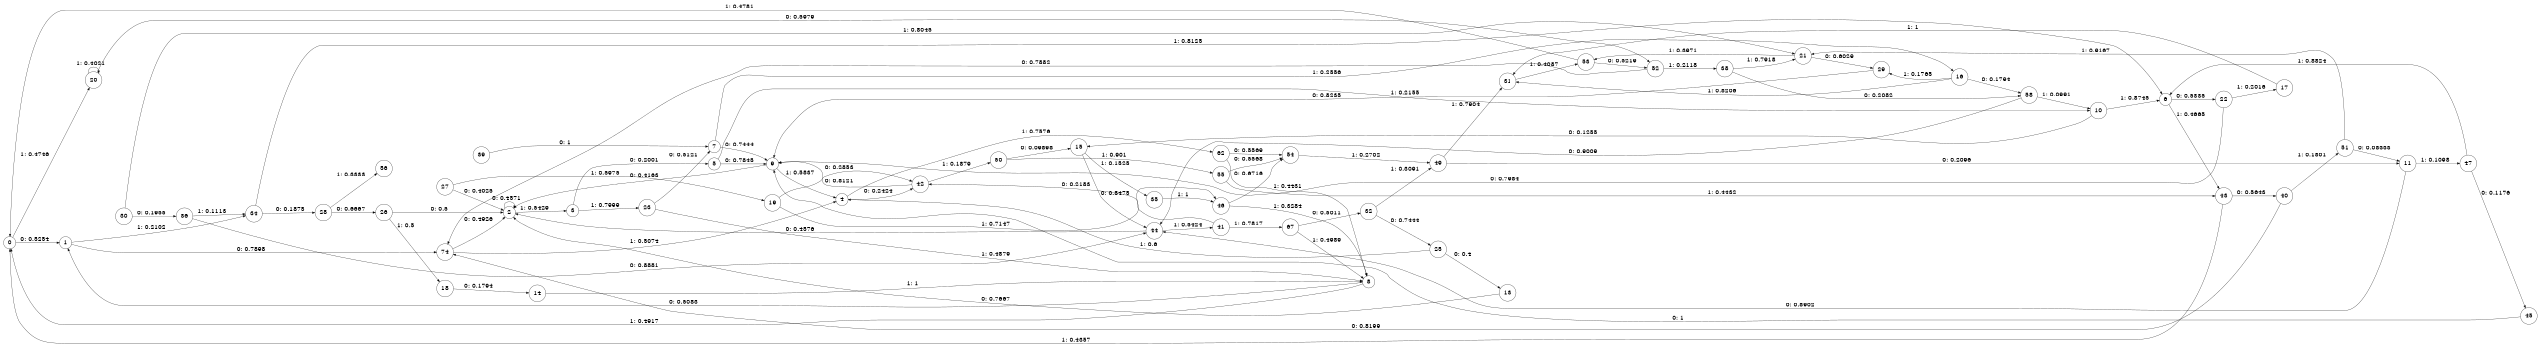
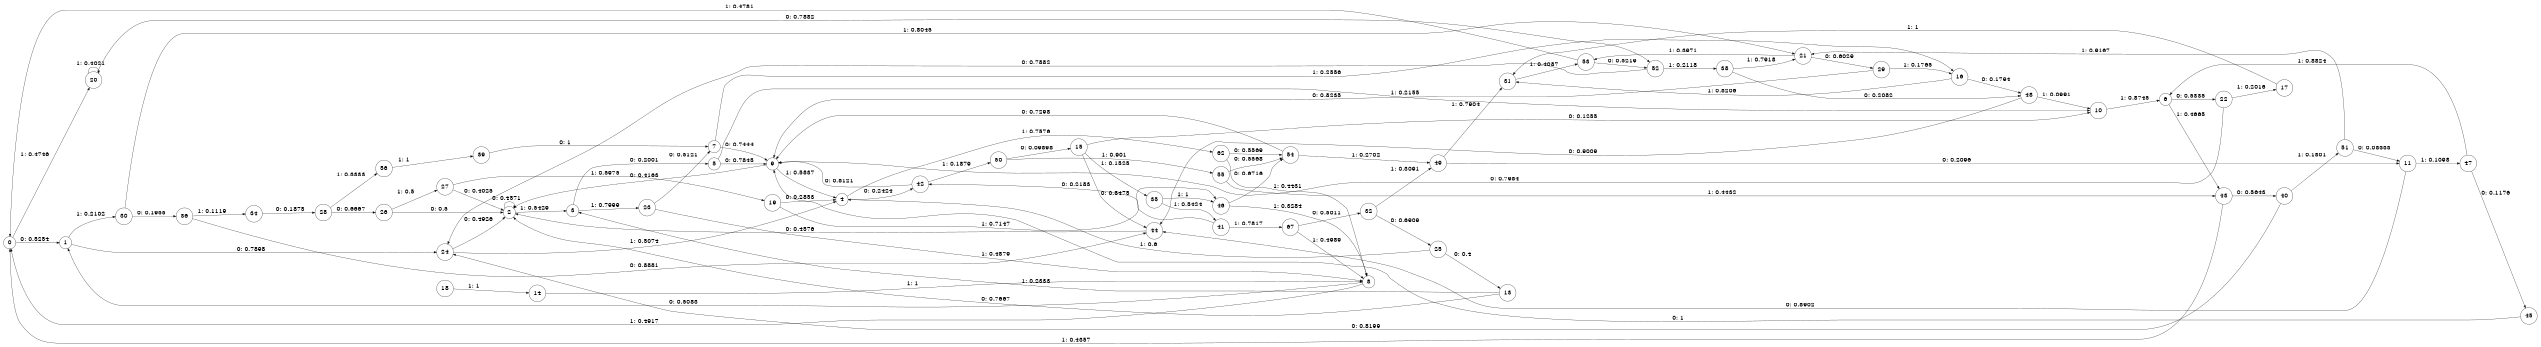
(803, 17) -> (803, 17)
(1163, 45) -> none
(1921, 79) -> (1920, 68)
(2029, 95) -> (2029, 95)
none -> (1026, 115)
(1593, 136) -> (1587, 120)
none -> (431, 162)
(842, 172) -> (814, 201)
(215, 211) -> (215, 211)
(1408, 221) -> (1408, 221)
(1186, 229) -> (1189, 209)
(158, 232) -> (88, 223)
(414, 249) -> (413, 200)
(445, 252) -> (445, 252)
(481, 286) -> (481, 286)
none -> (1037, 286)
